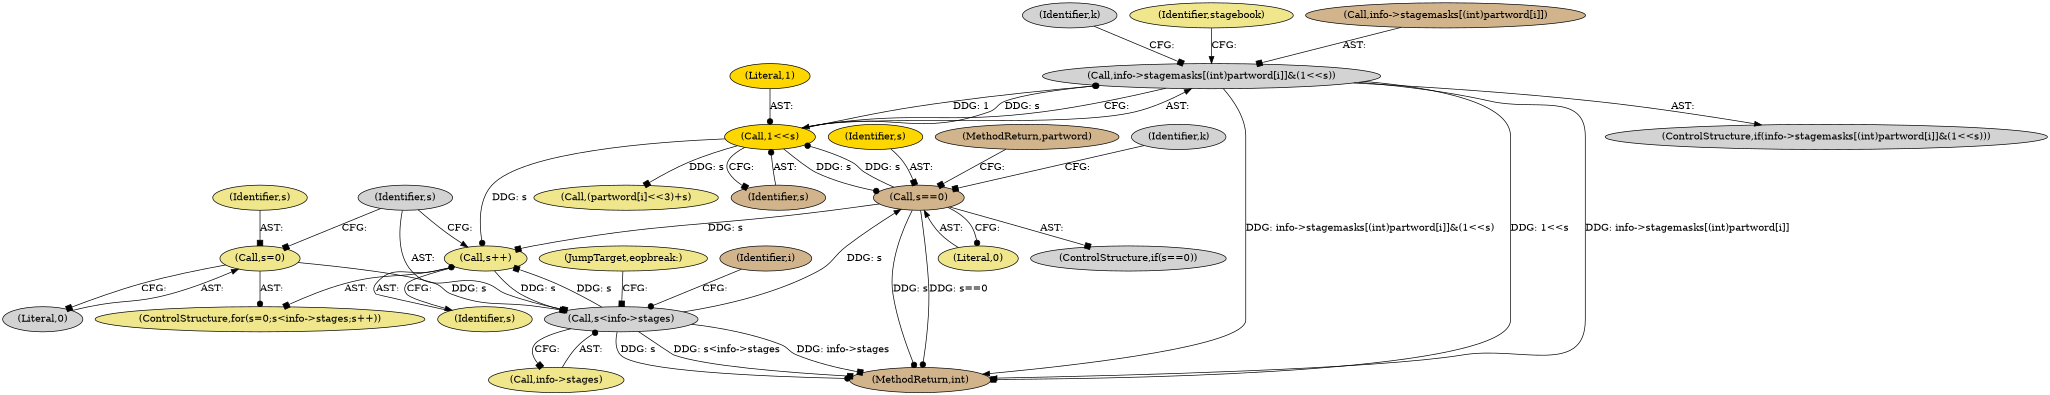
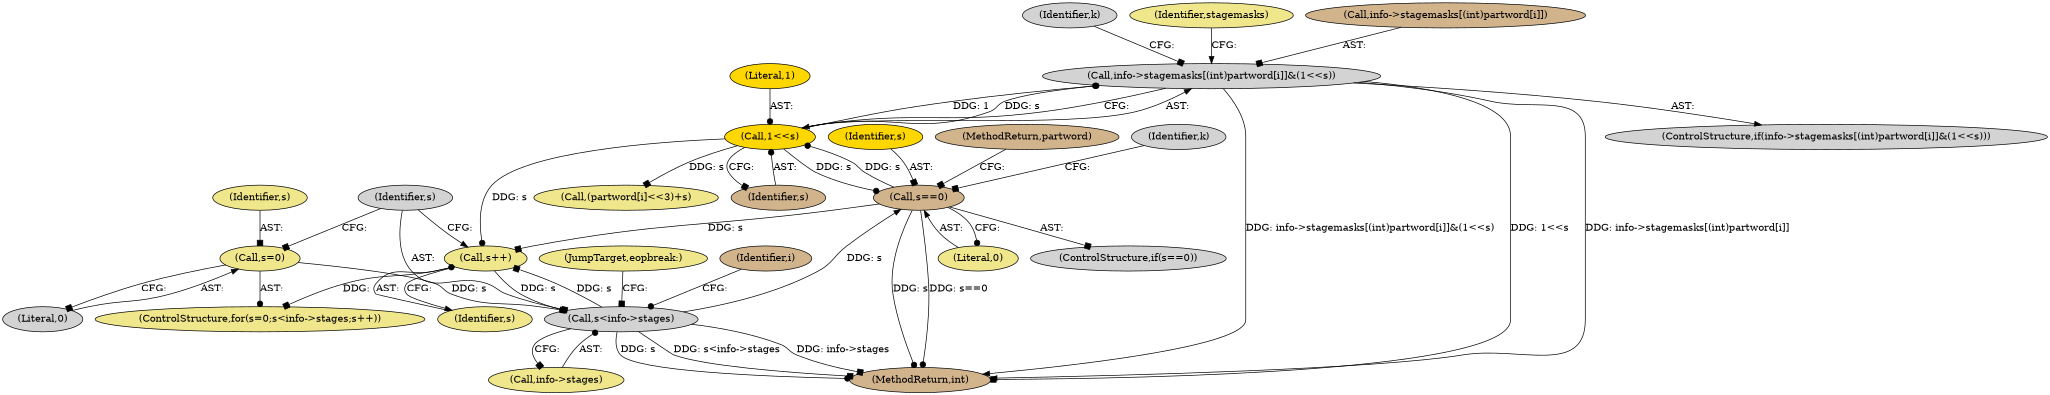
(1212, 15) -> (1212, 15)
(358, 289) -> (358, 289)
